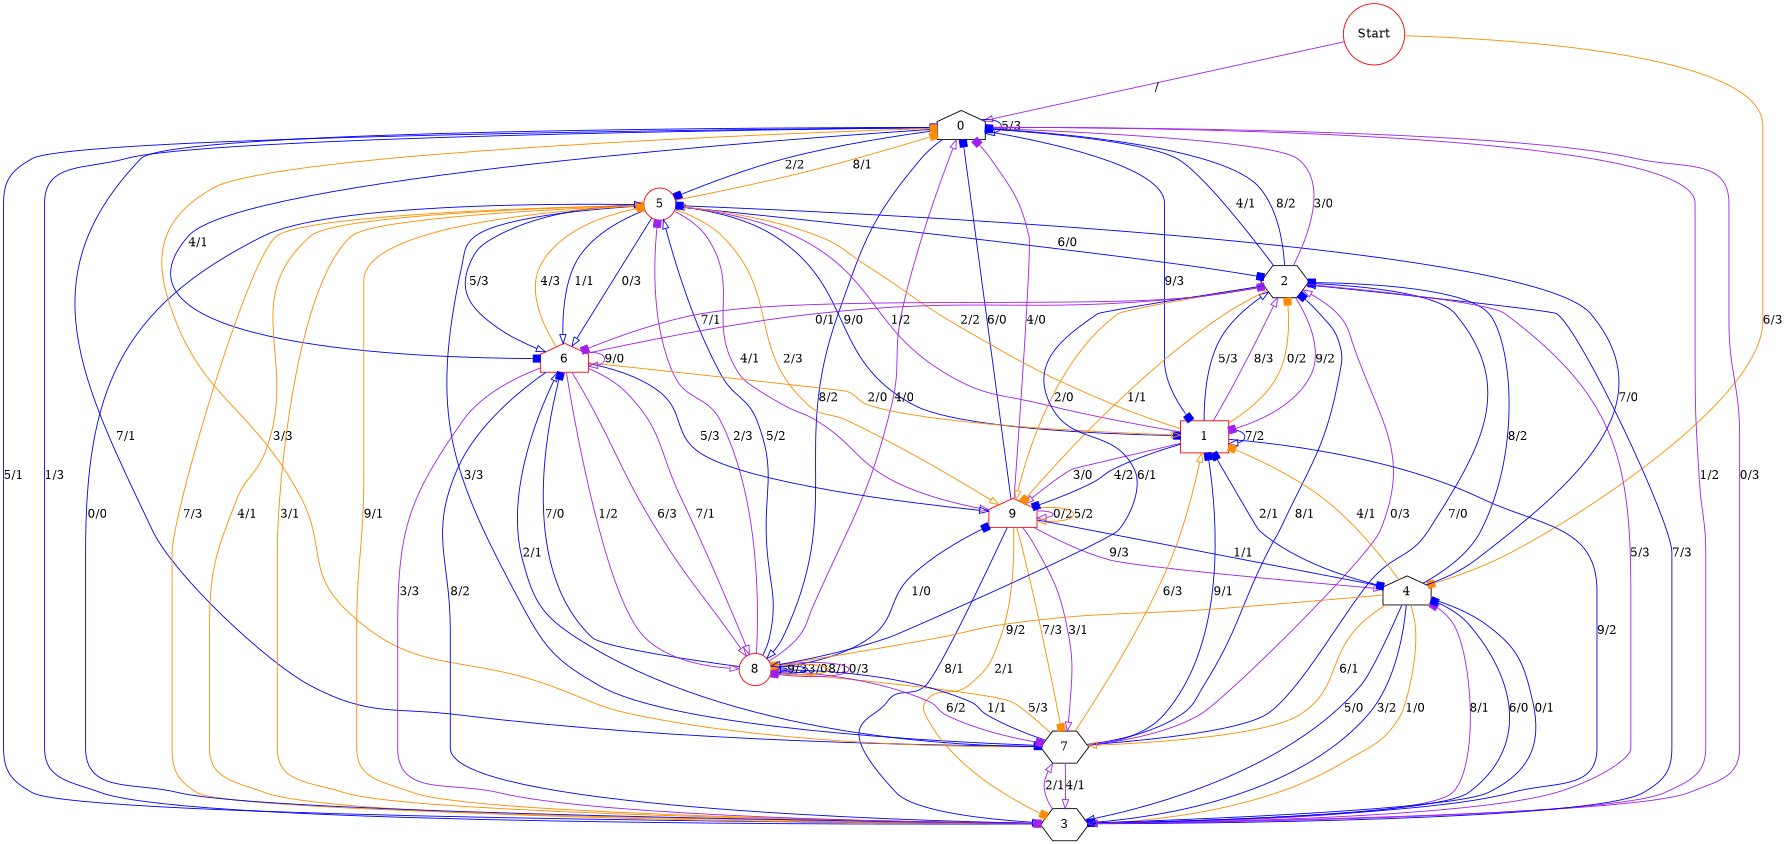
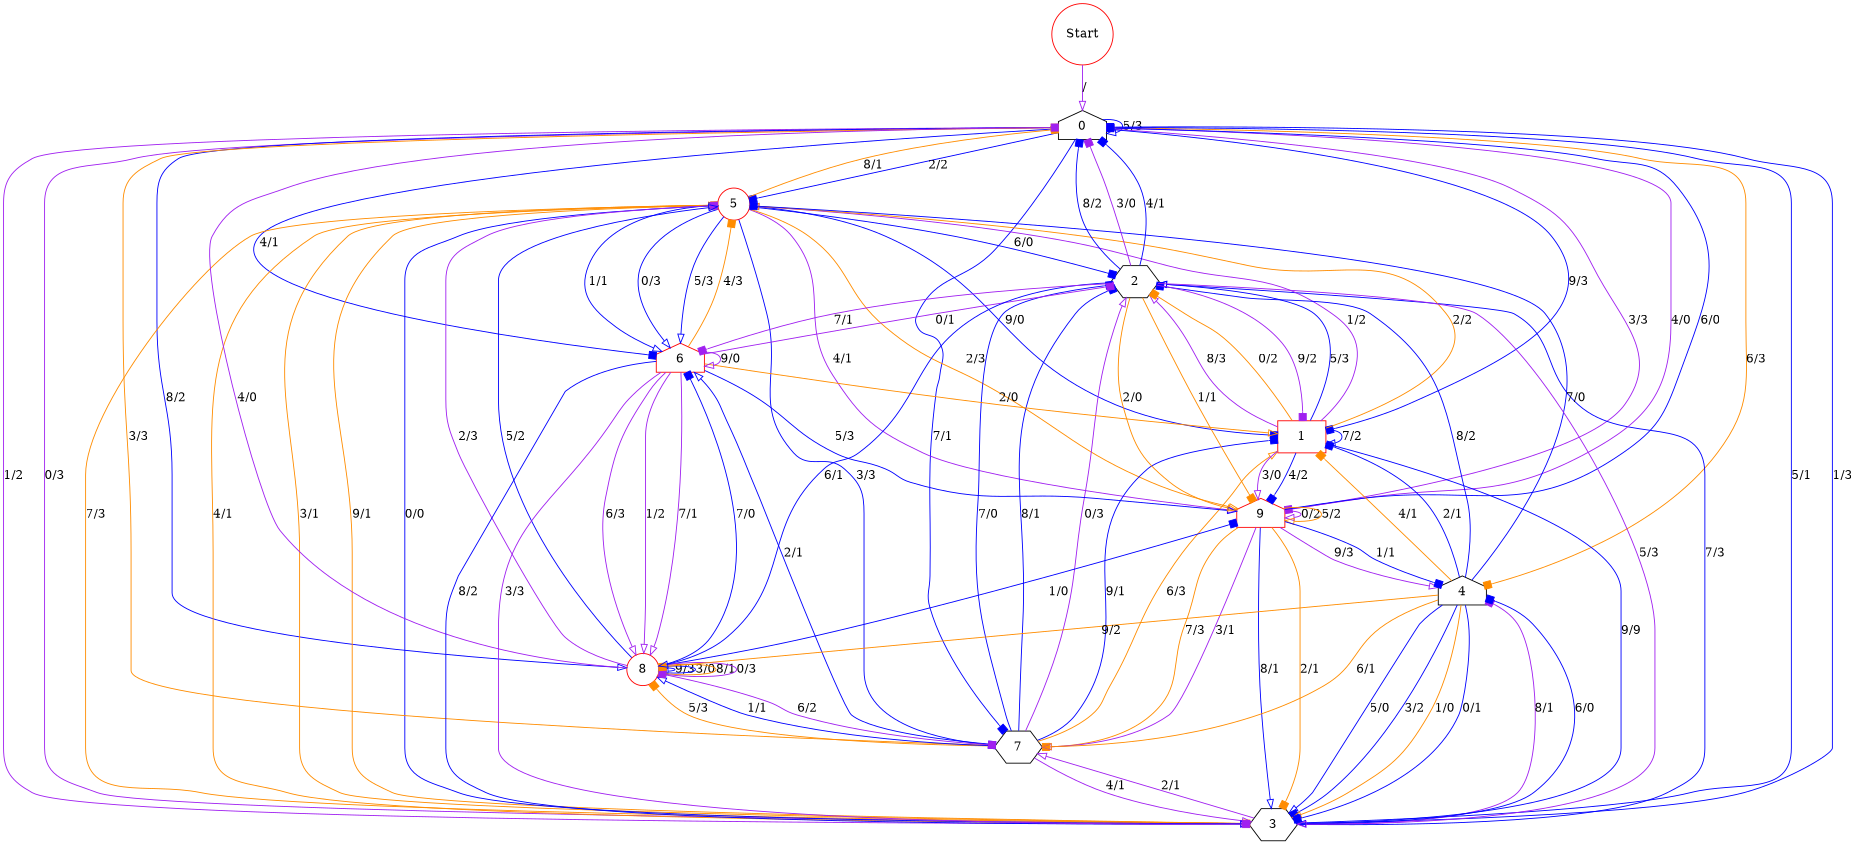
(1763, 247) -> (1697, 164)
none -> (1588, 257)
(889, 416) -> (281, 190)
(1607, 631) -> (1631, 631)
